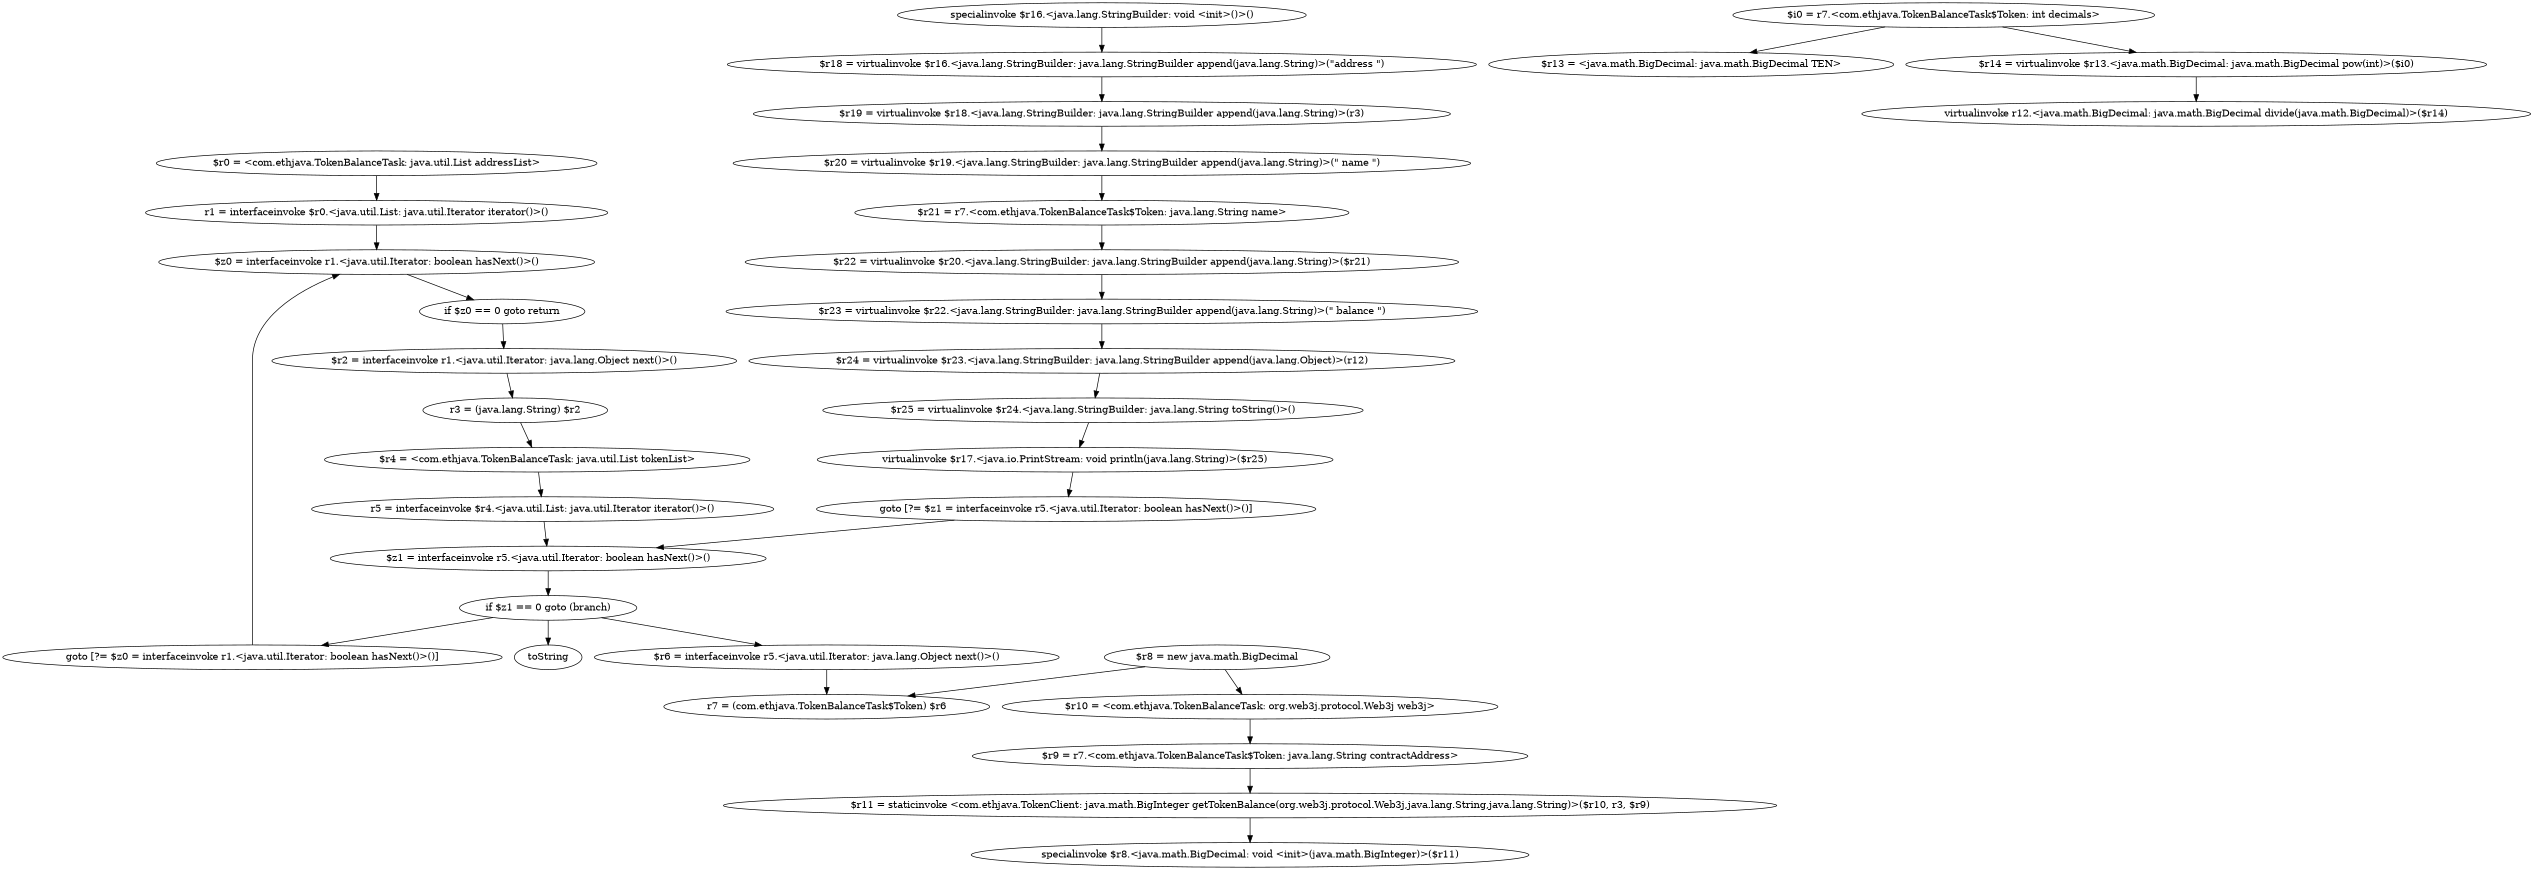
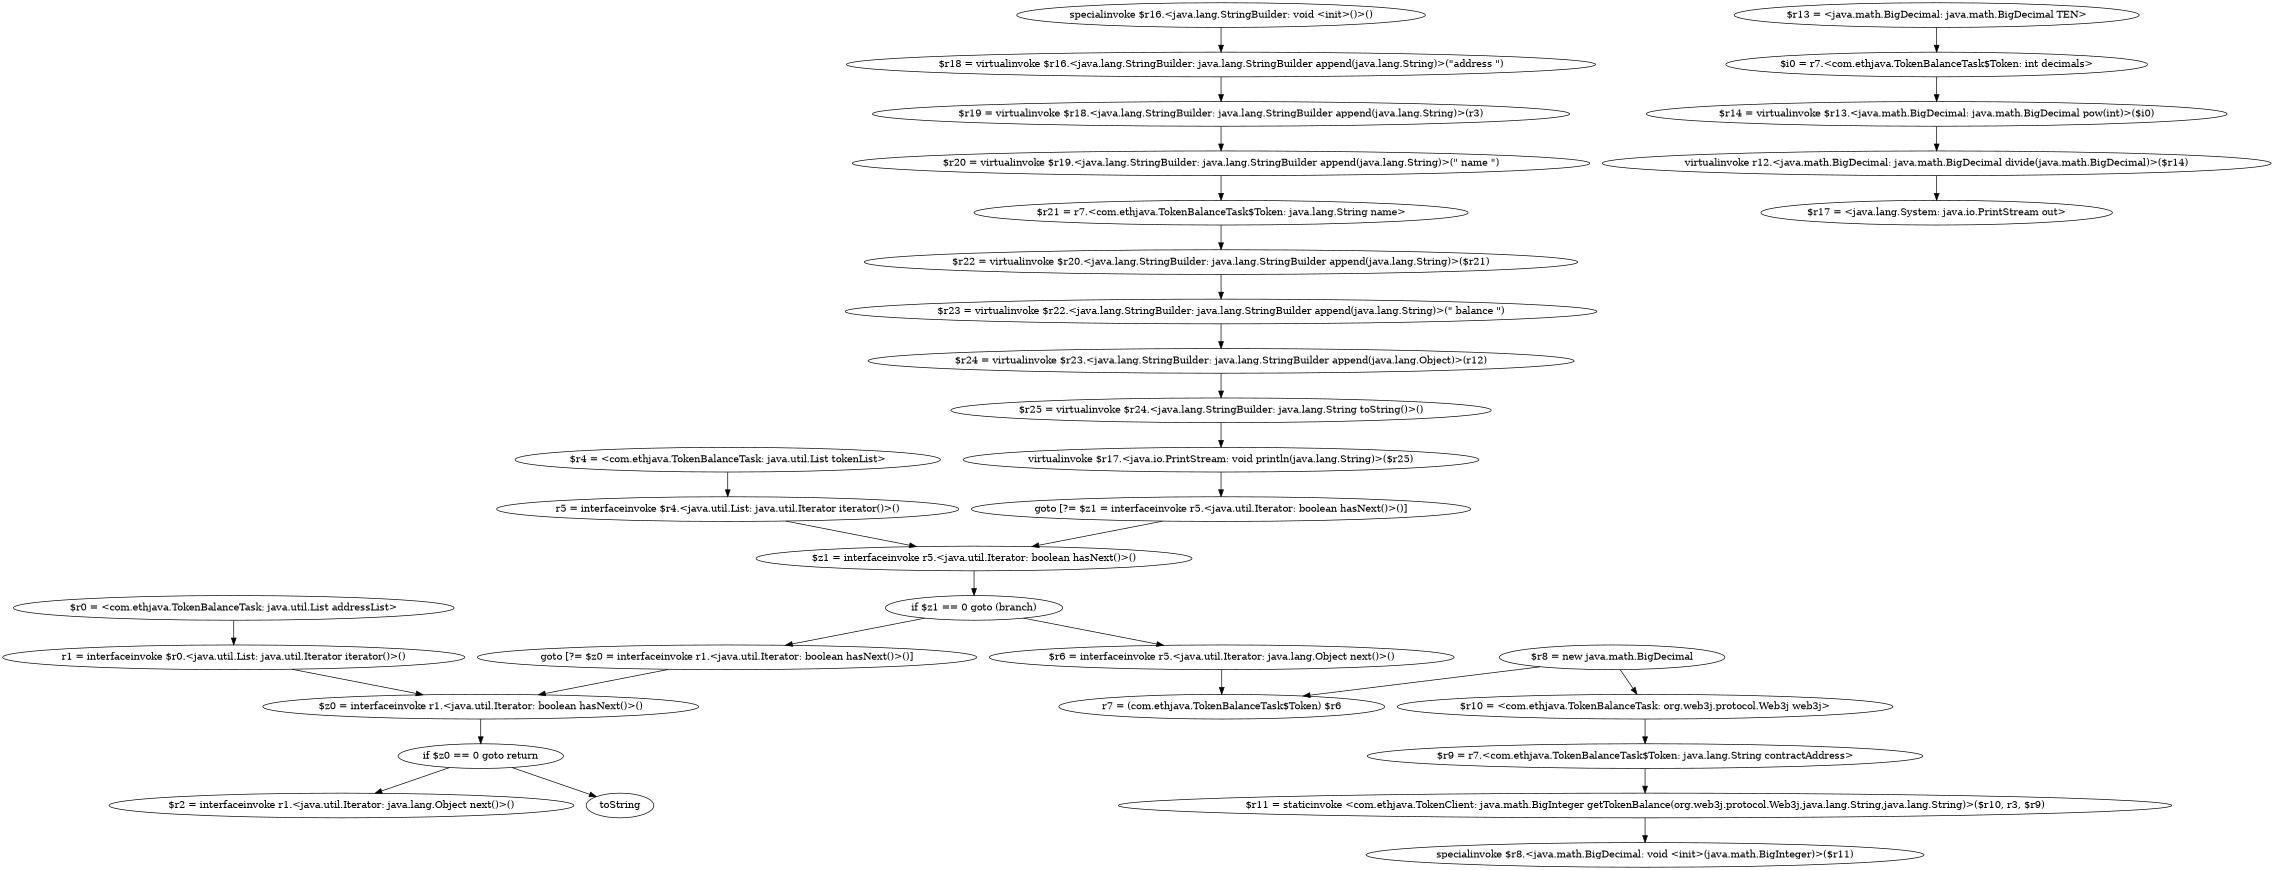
(1821, 39) -> (1937, 36)
none -> (1937, 213)
(515, 410) -> none
(548, 629) -> (551, 781)
